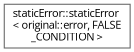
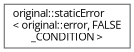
(67, 26) -> (67, 26)
